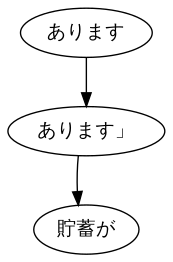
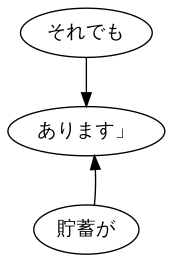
(86, 33) -> (86, 33)
(77, 174) -> (95, 187)
